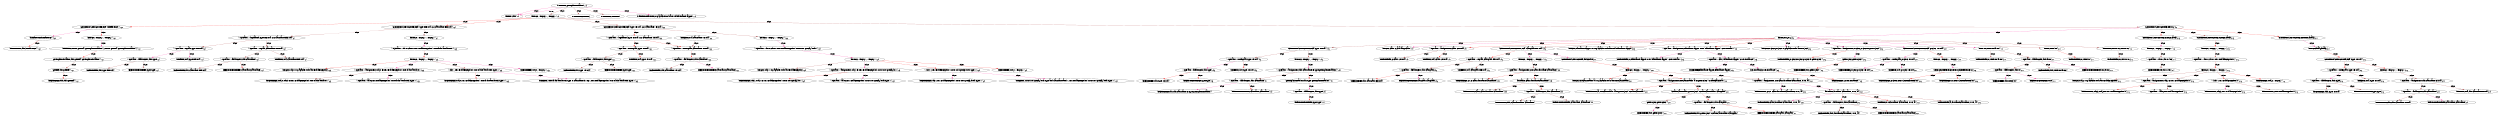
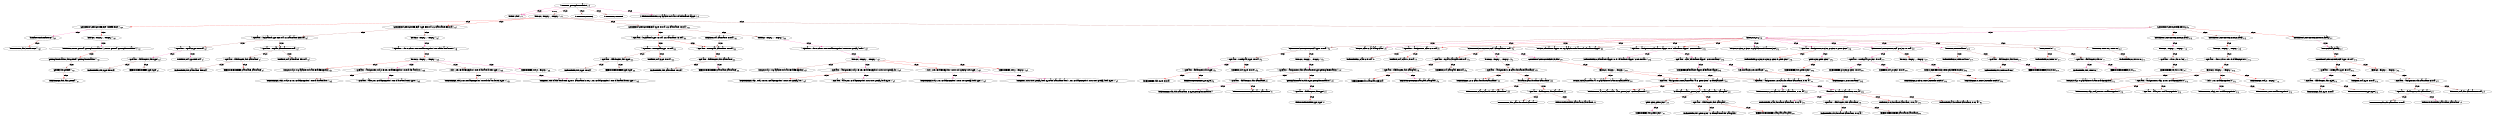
(2024, 65) -> (2068, 54)
